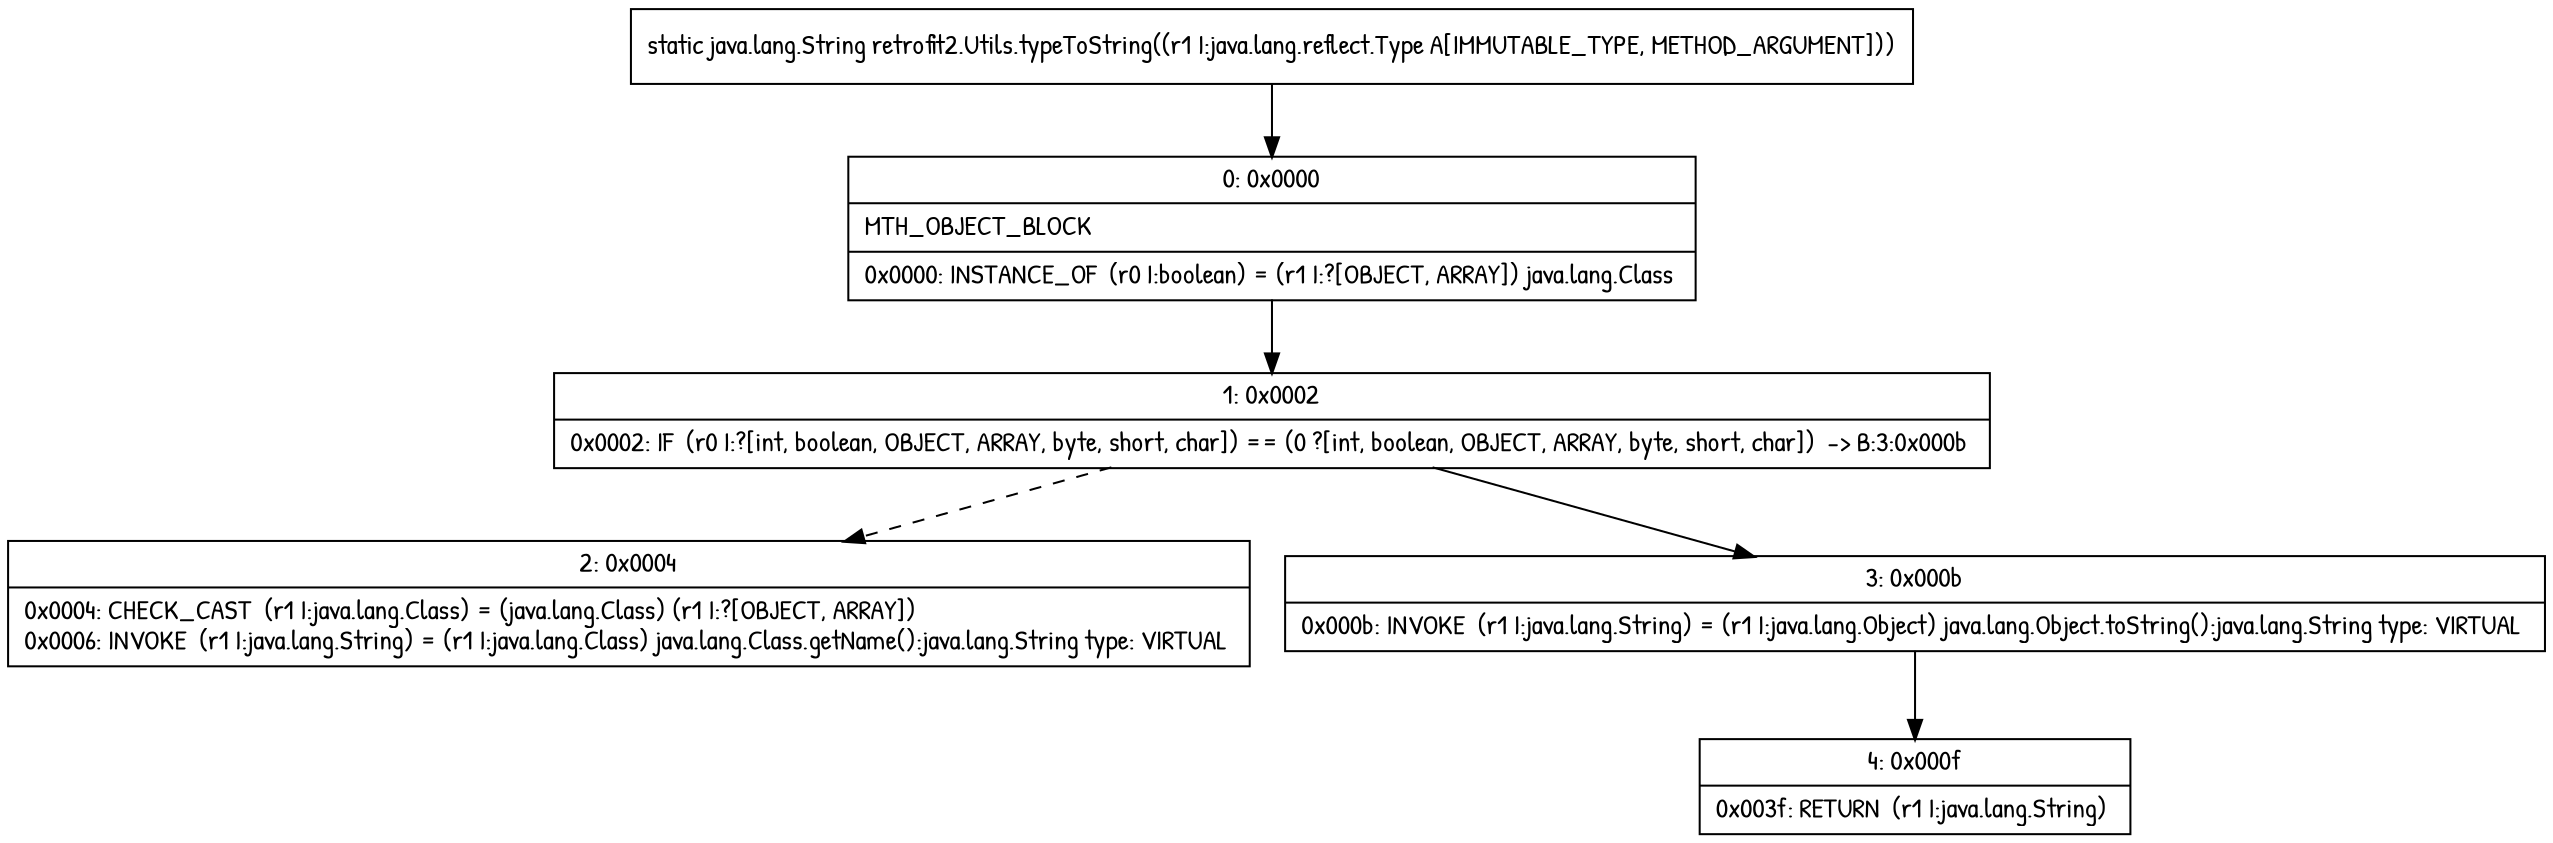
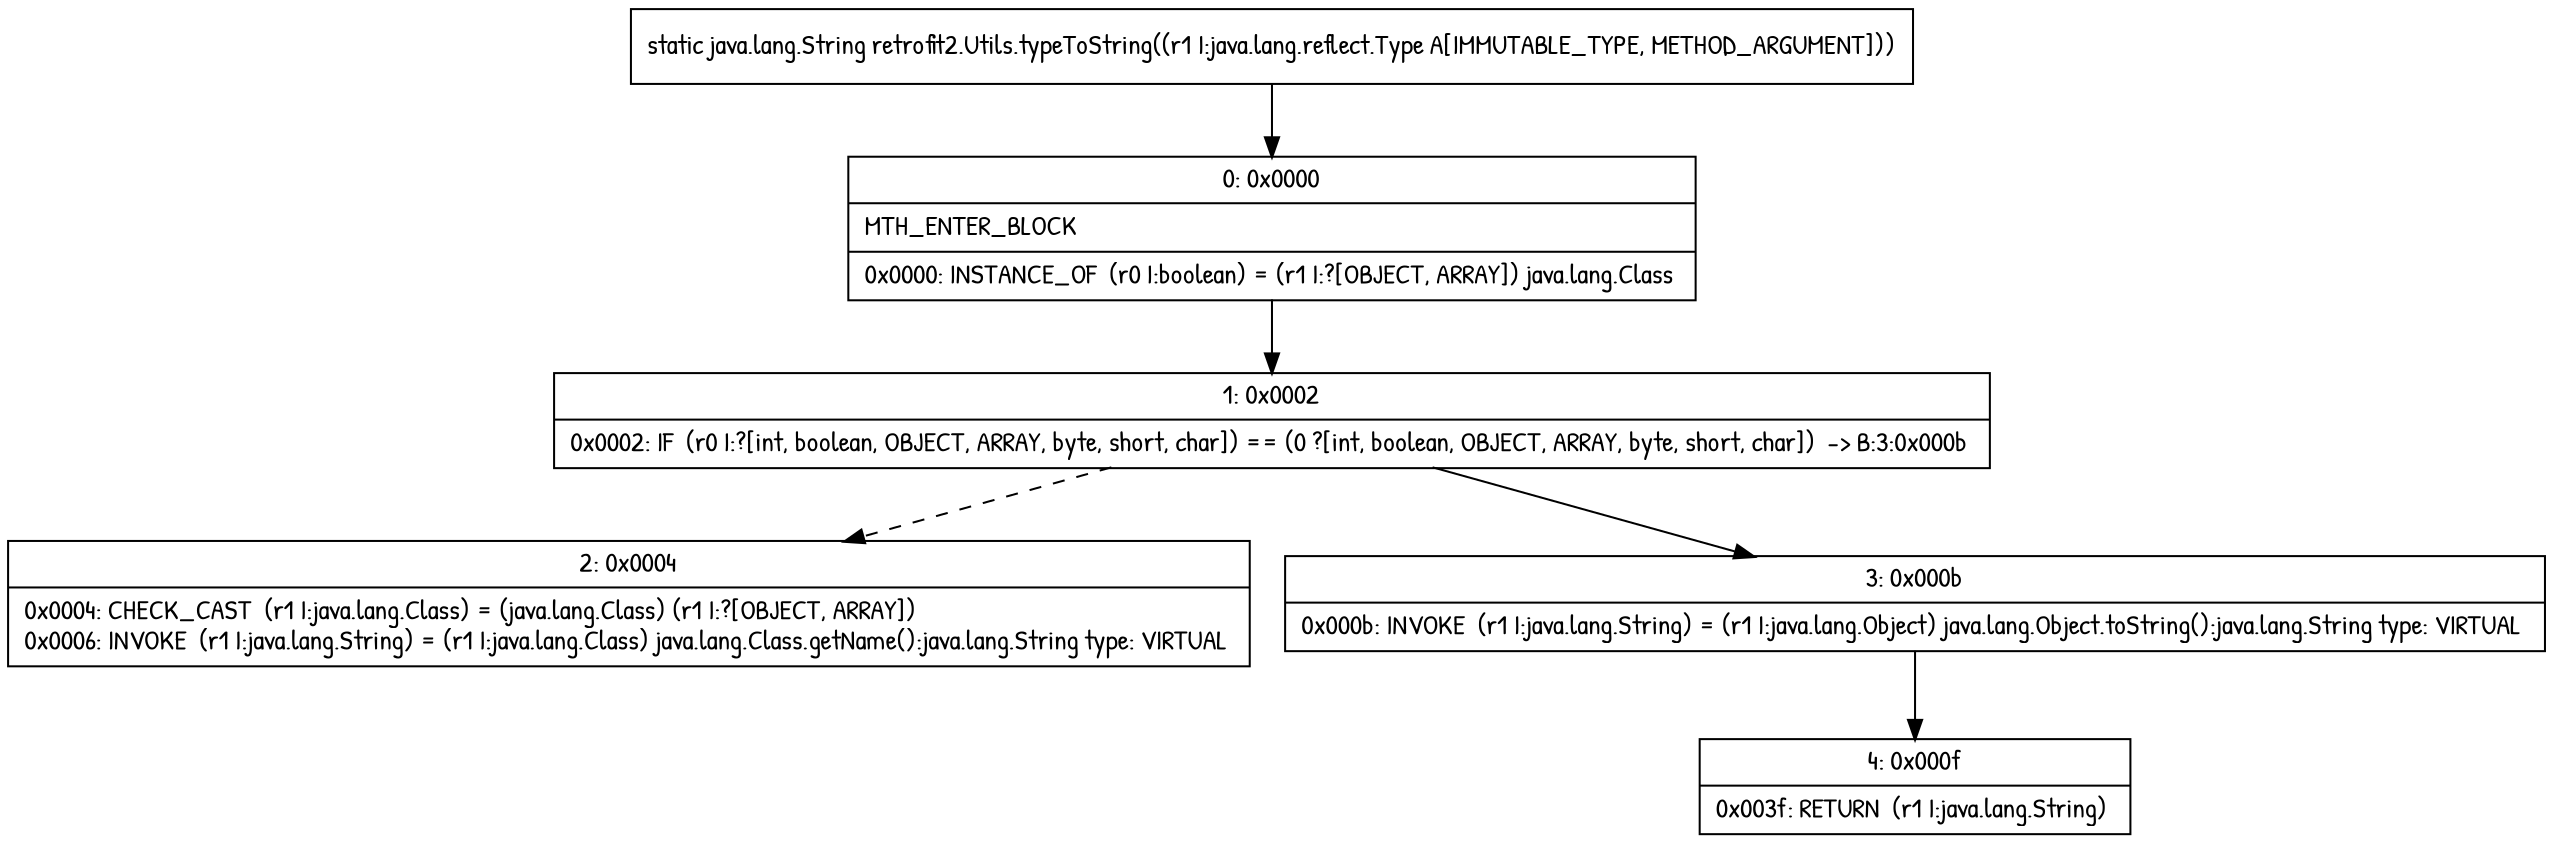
(979, 226) -> (972, 226)
